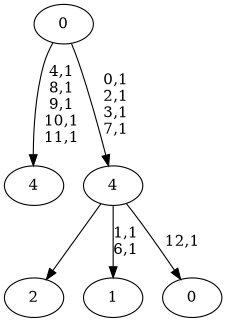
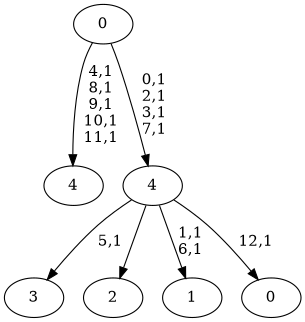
none -> (34, 298)
